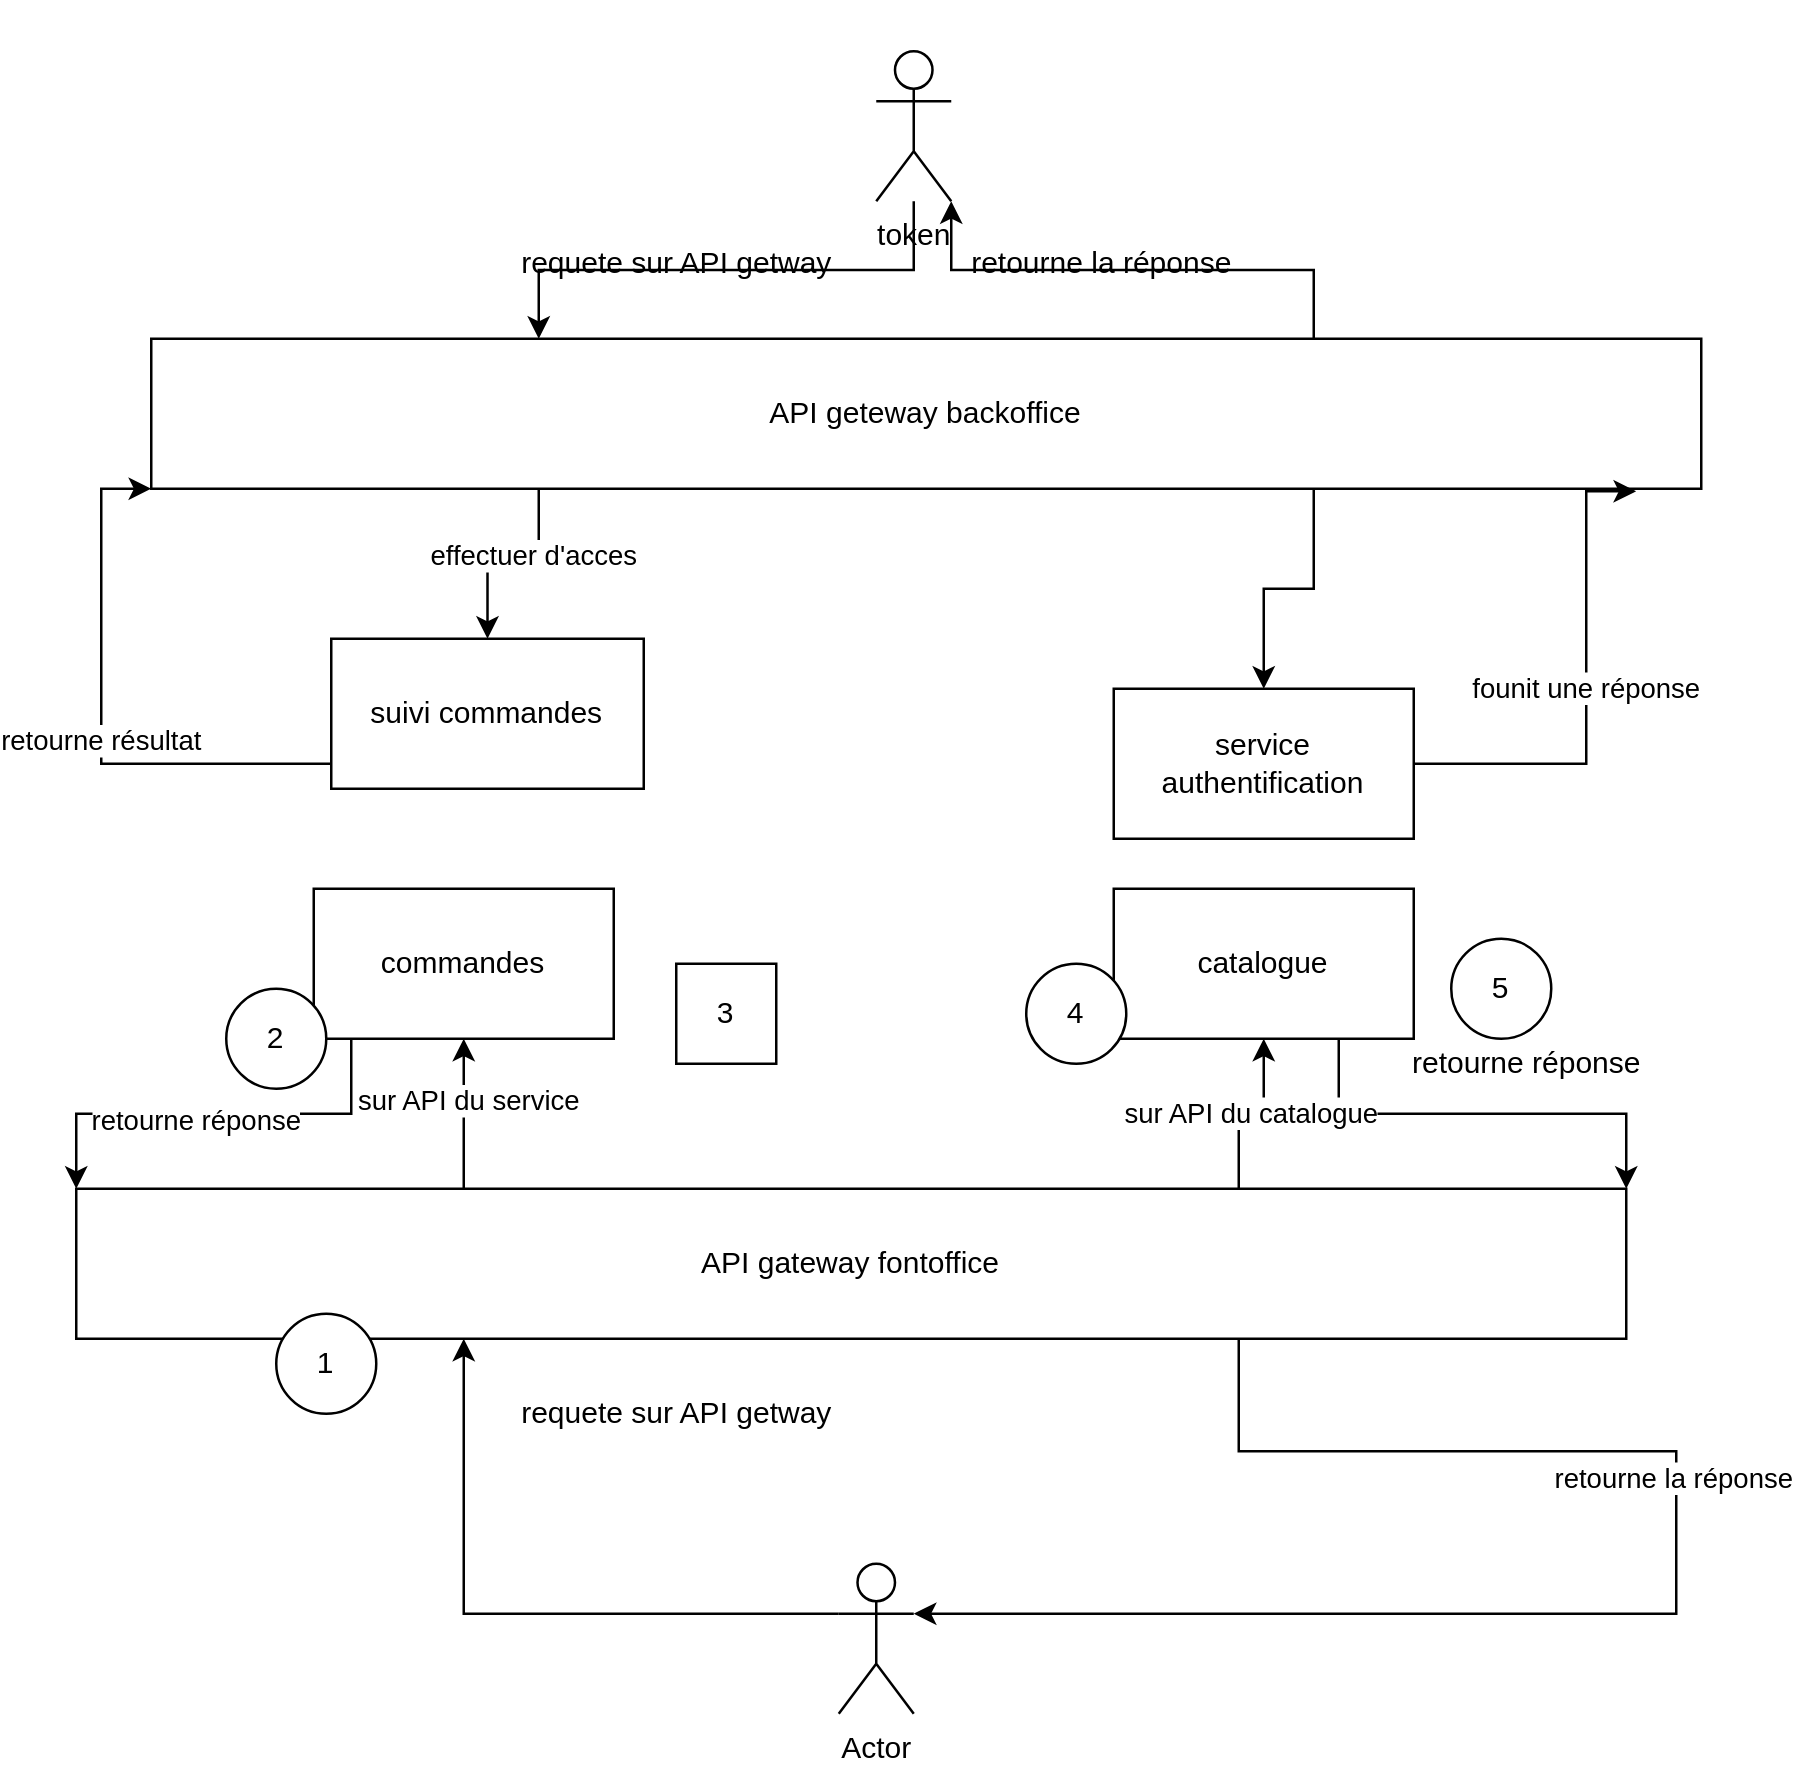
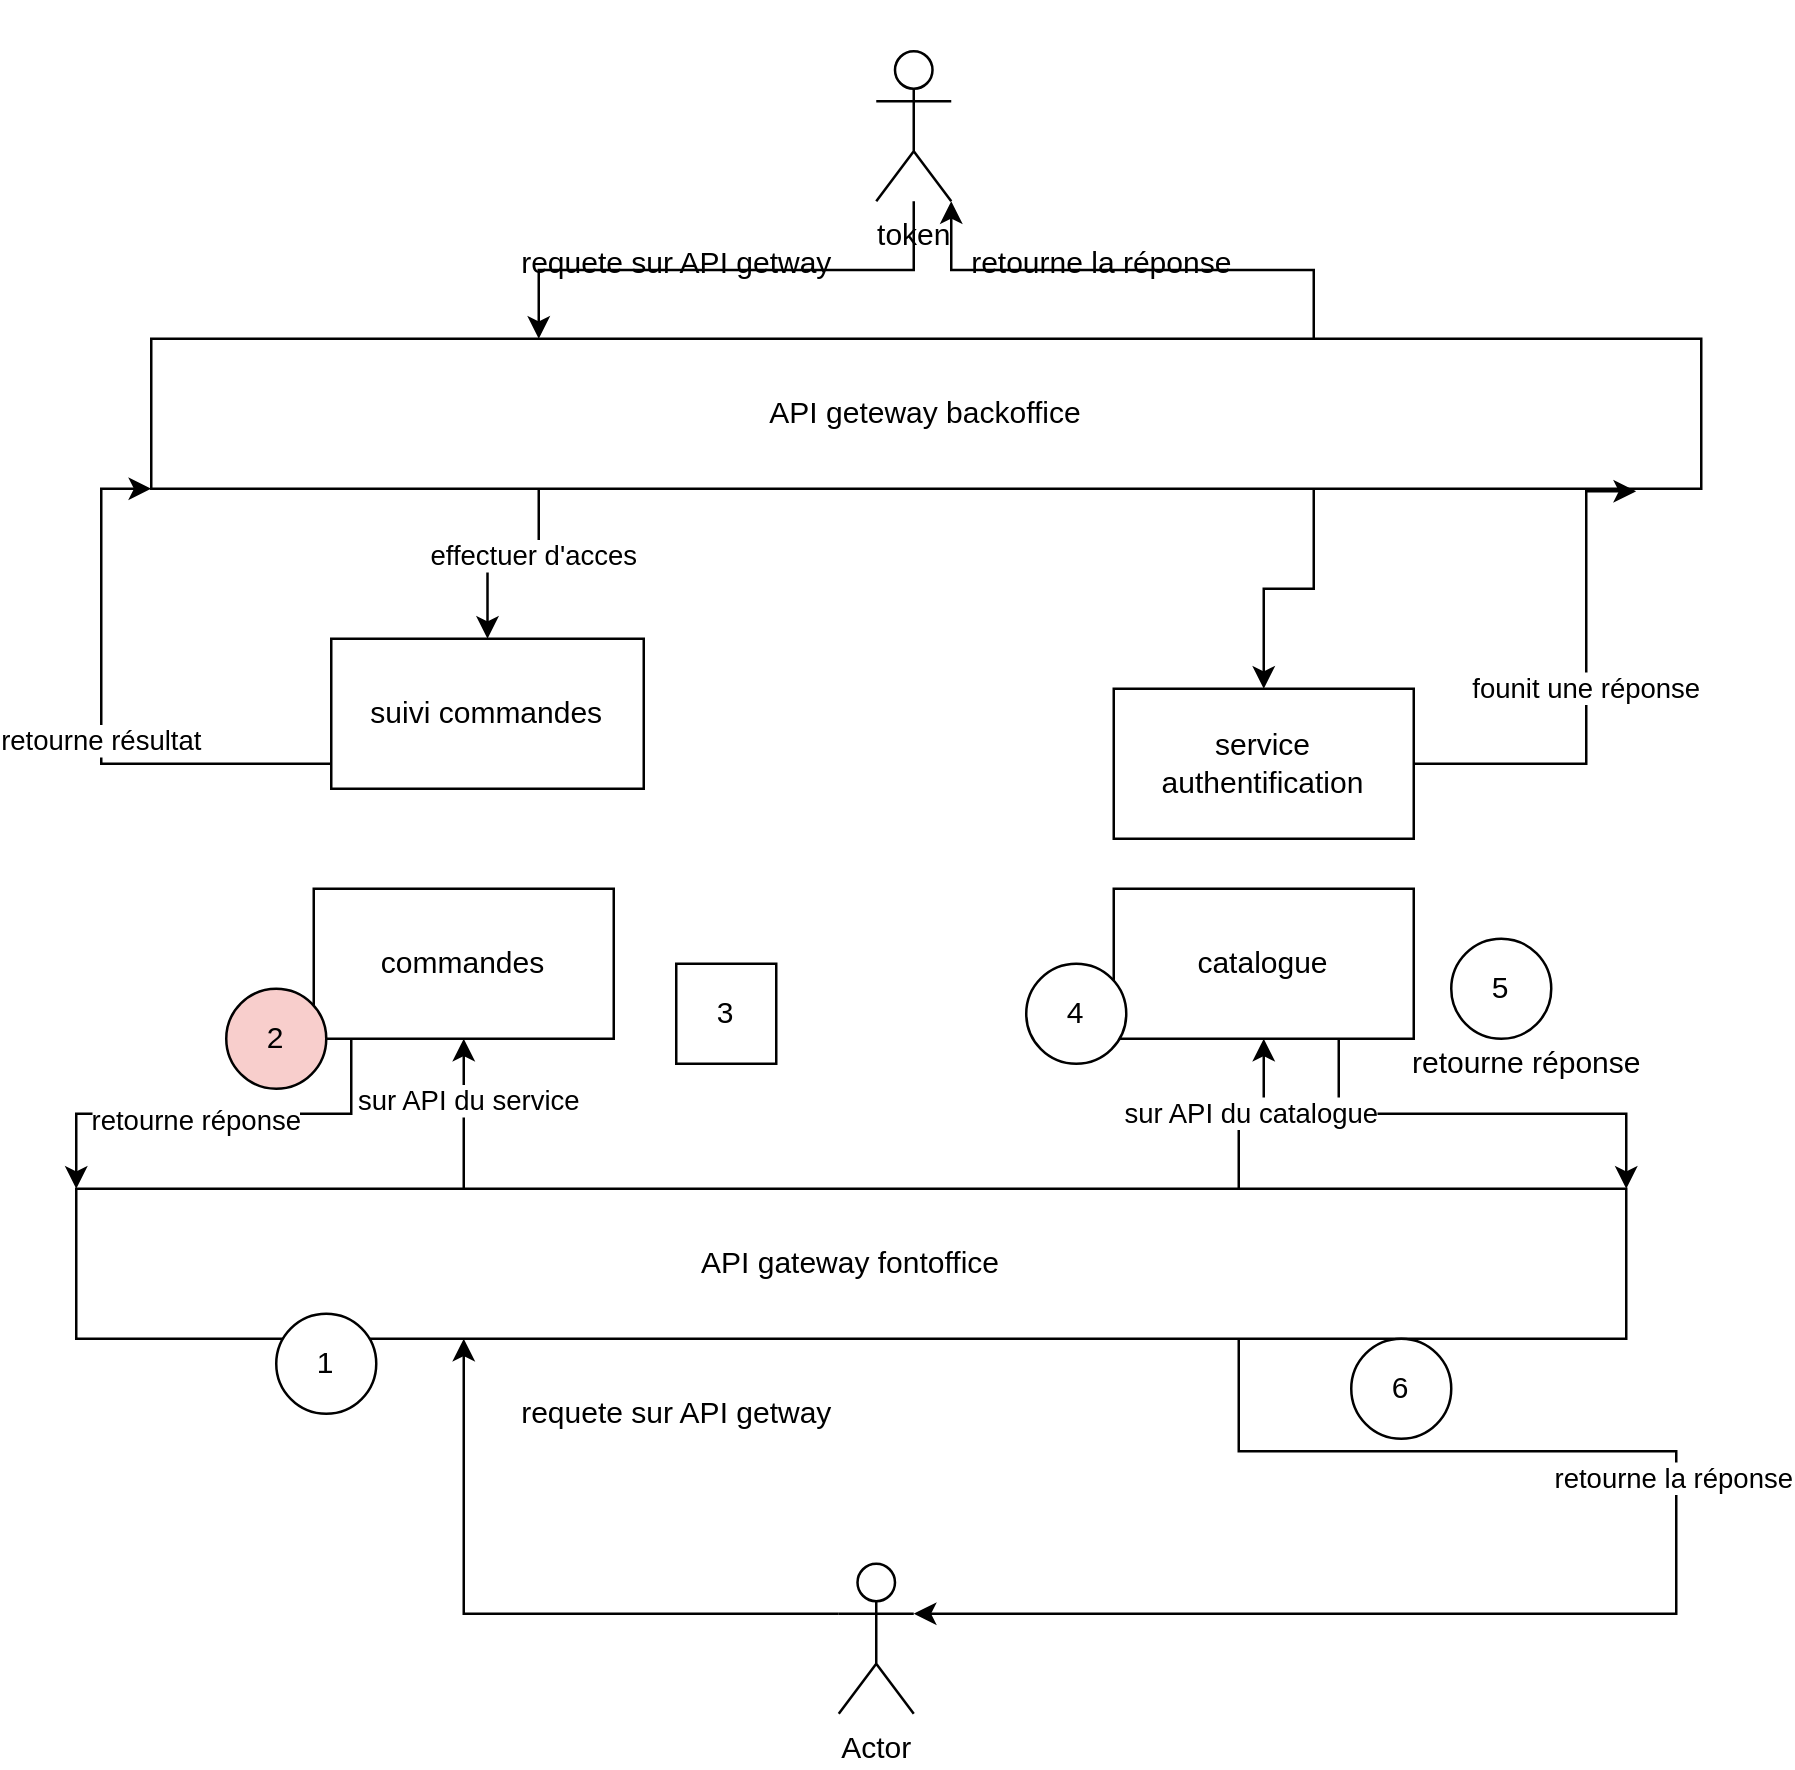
(276, 1039) -> (276, 1039)
none -> (1401, 1389)
